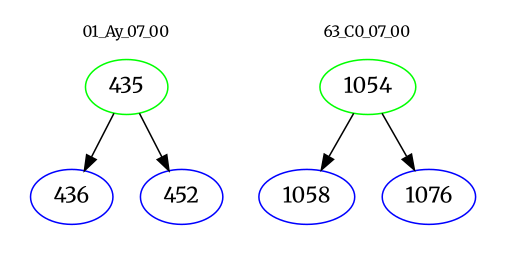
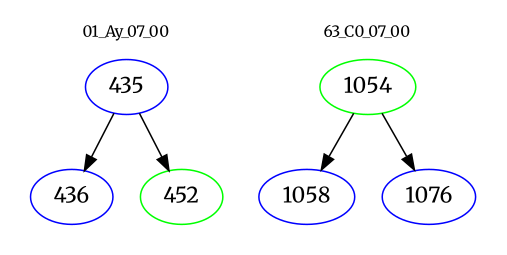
(127, 87) -> (127, 87)
(182, 197) -> (182, 197)
